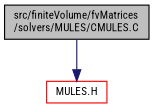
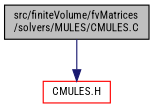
(77, 92) -> (77, 92)
